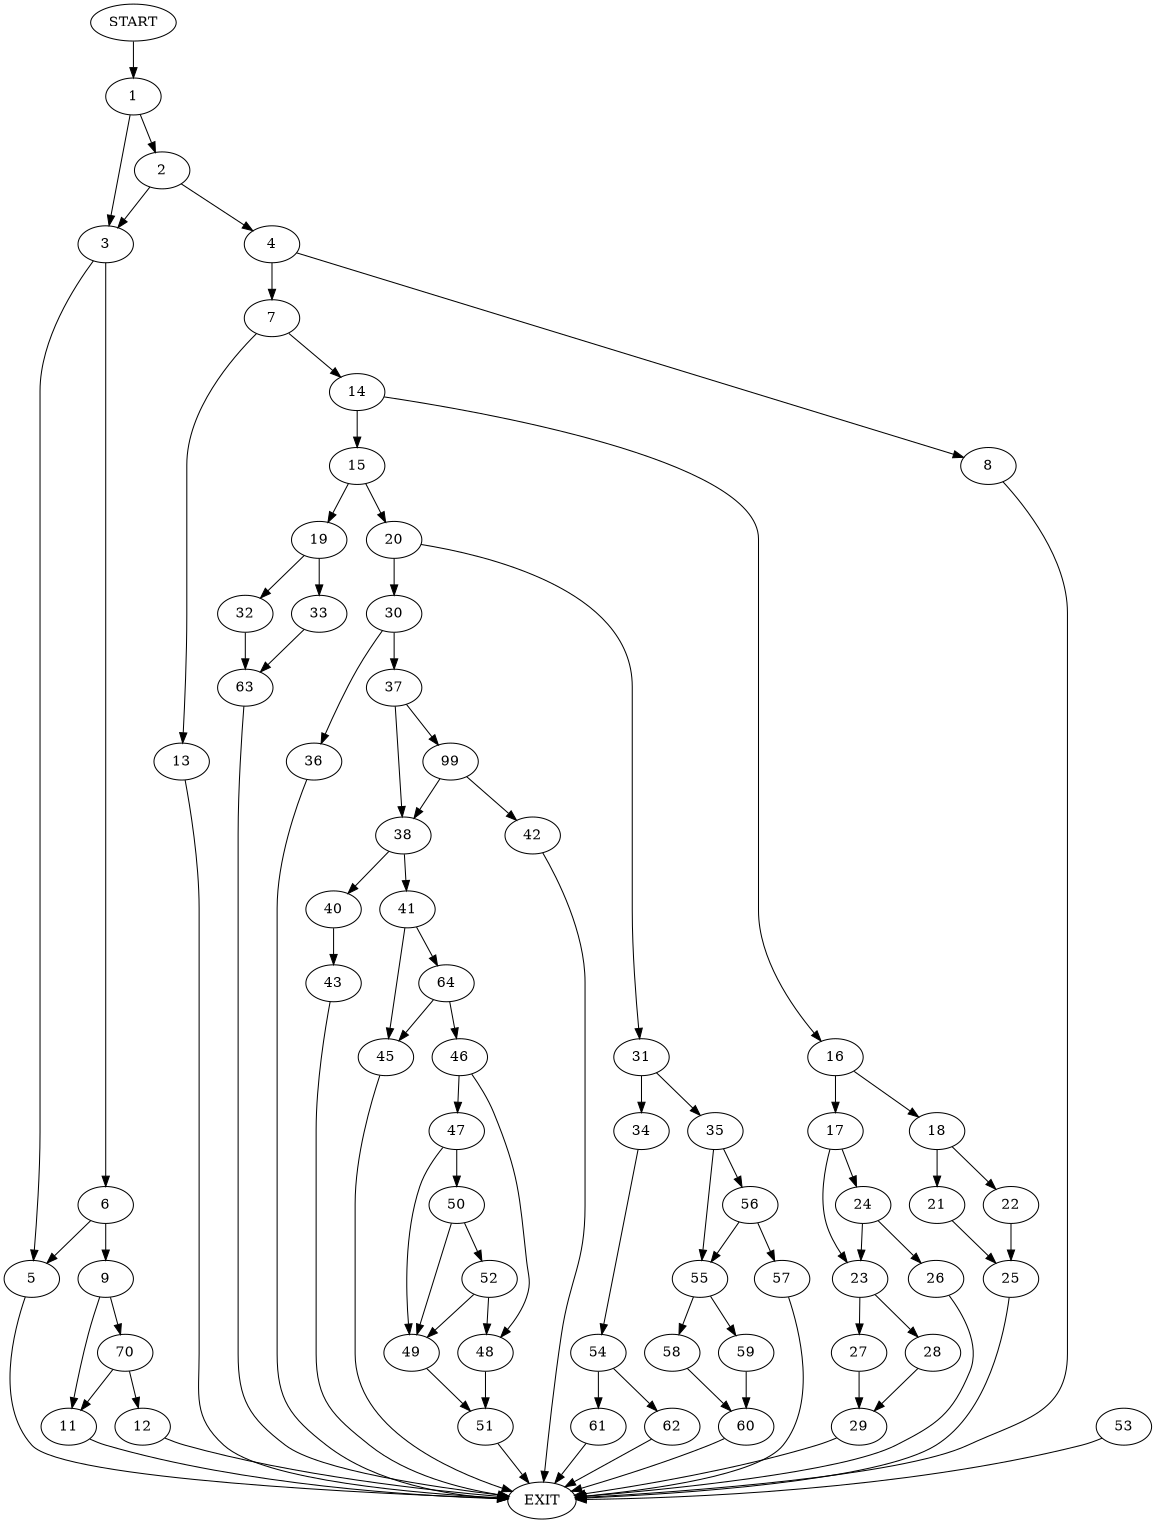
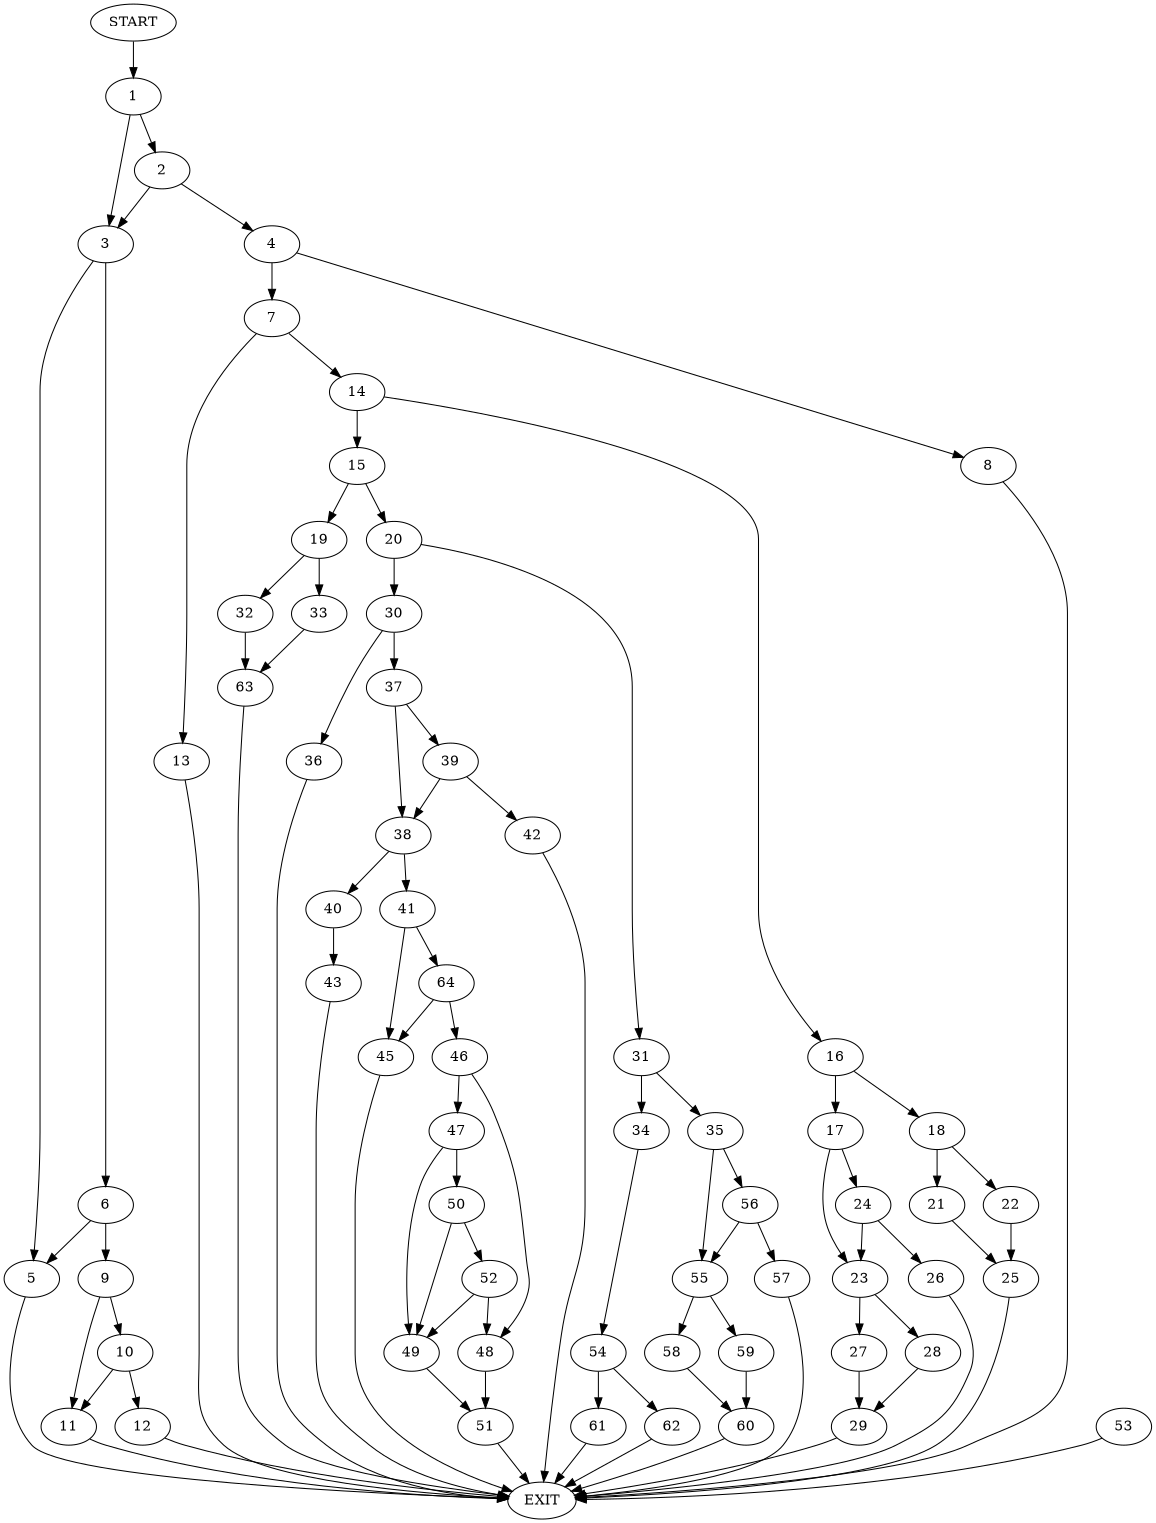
(451, 762) -> (451, 762)
(125, 1353) -> (125, 1353)
